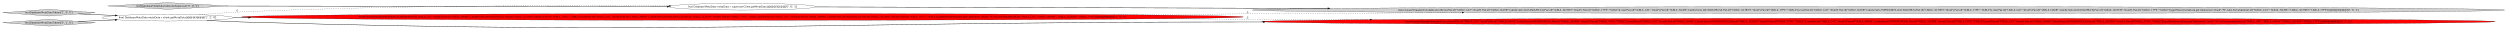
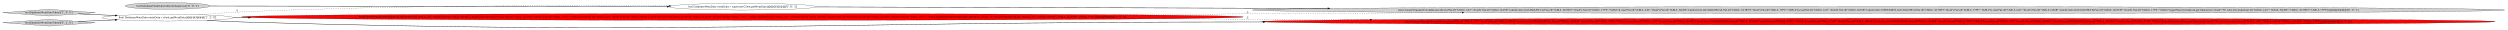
(168, 6) -> (168, 6)
